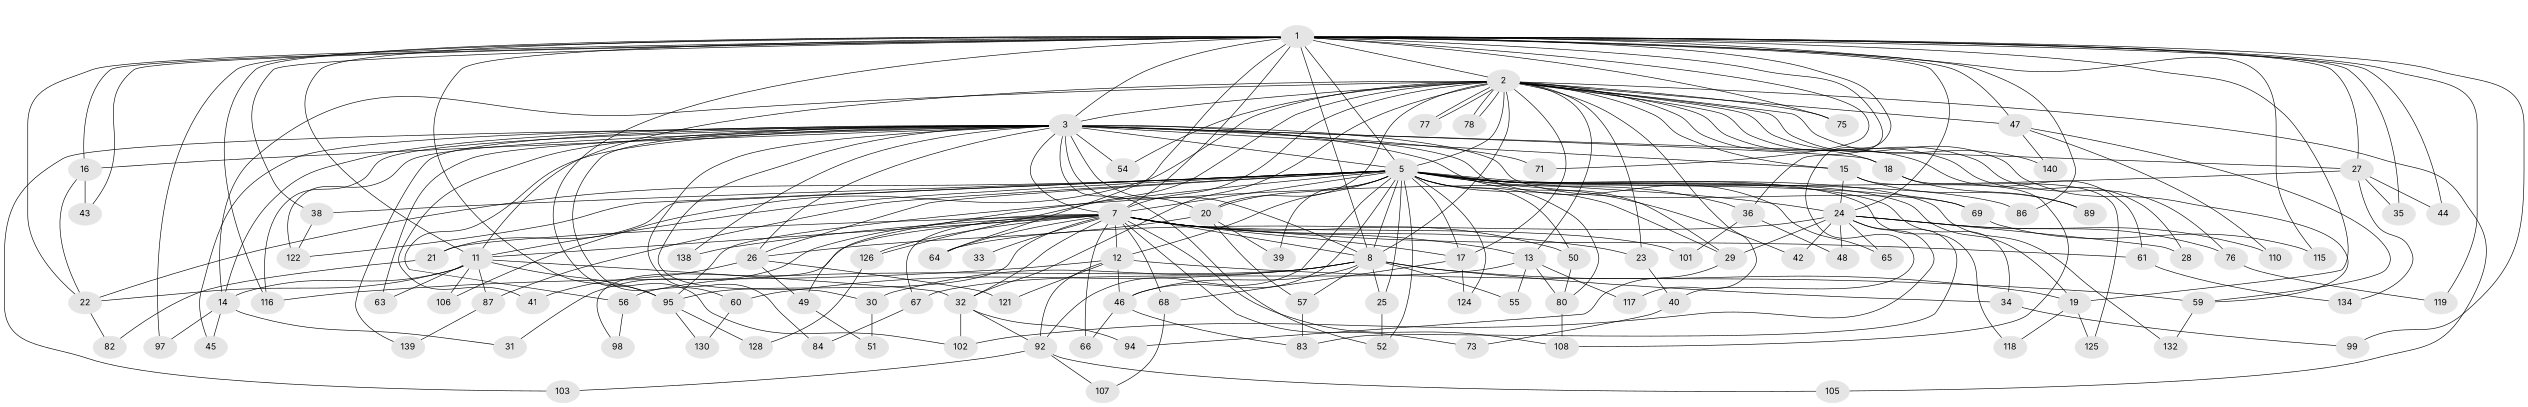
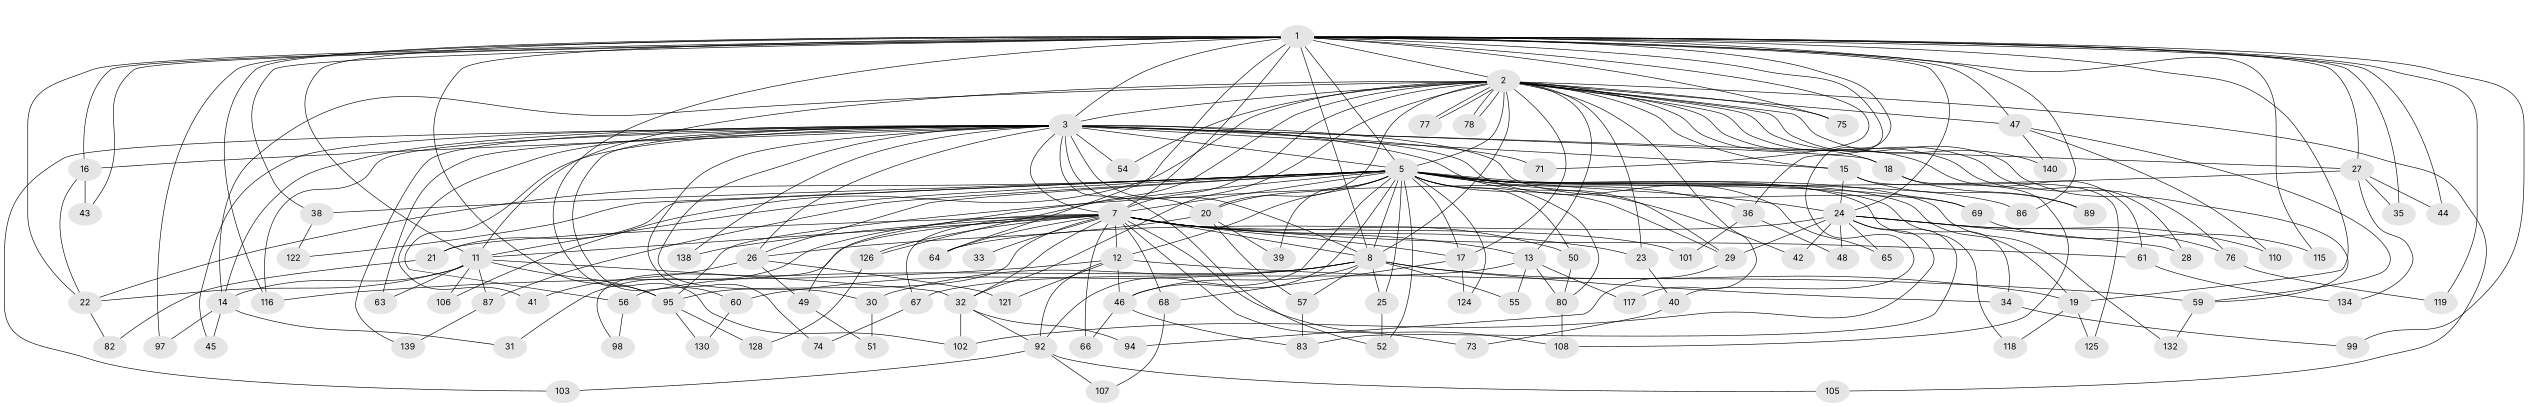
(641, 138) -> none
(818, 347) -> (818, 347)
